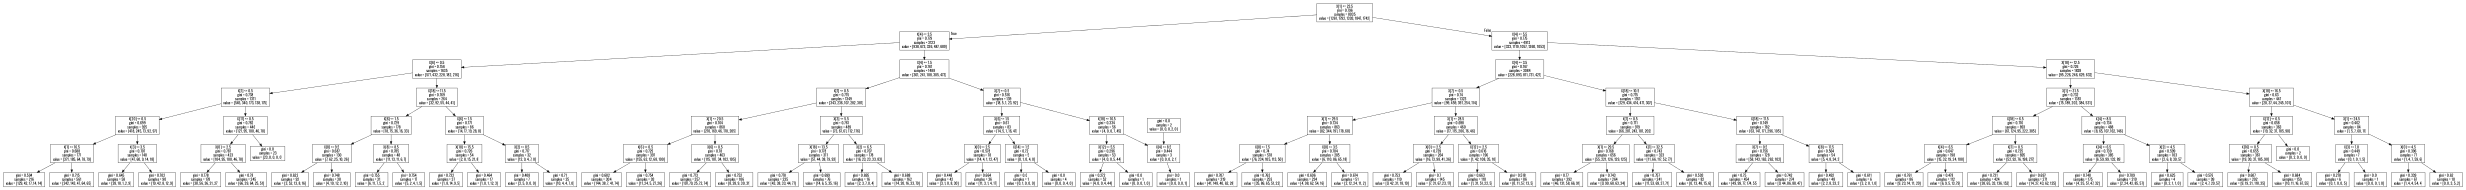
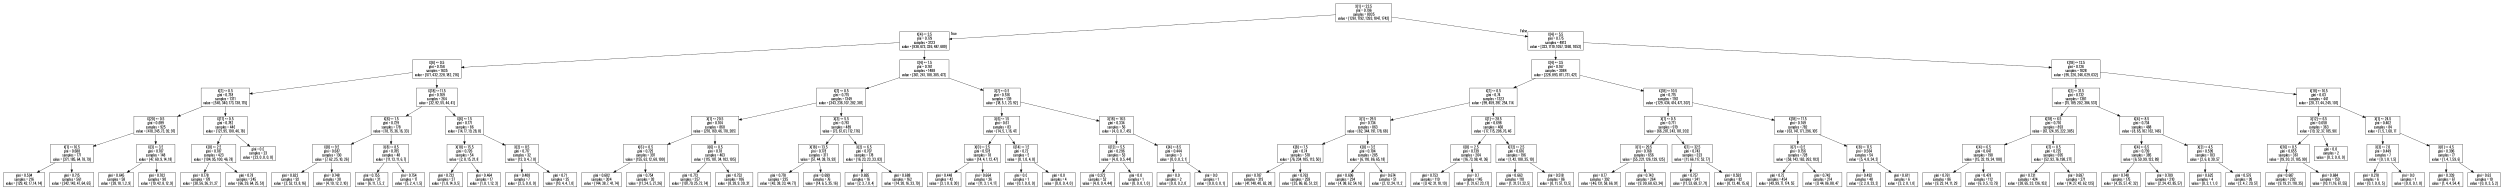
(1164, 137) -> (1174, 166)
